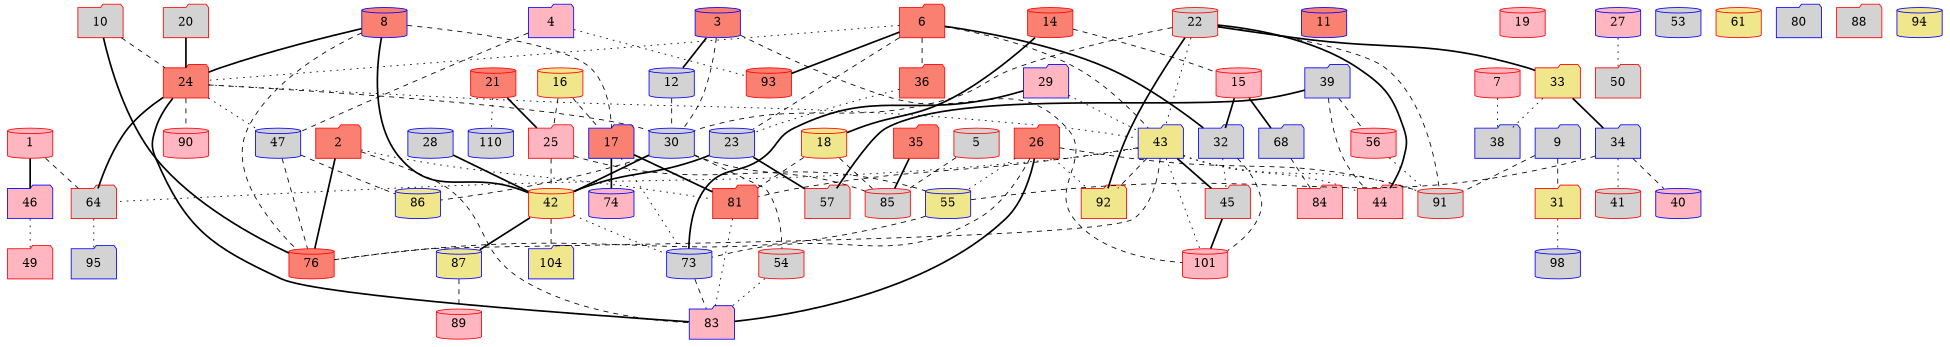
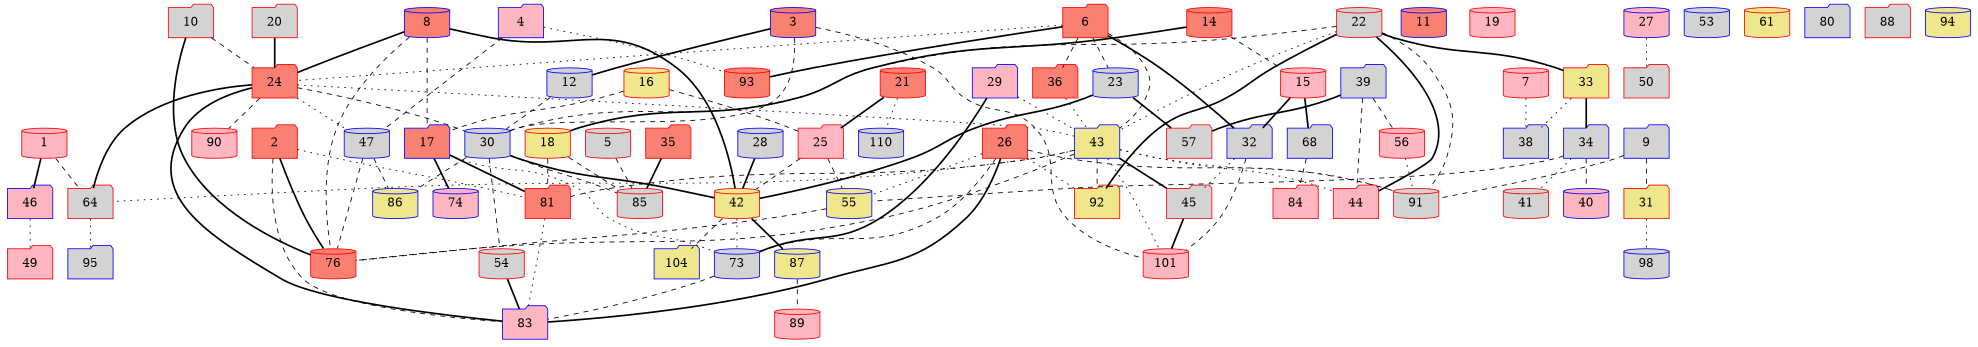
(841, 105) -> (1076, 113)
(747, 294) -> (513, 294)
